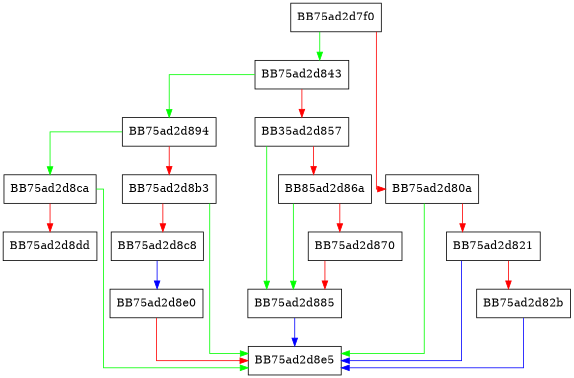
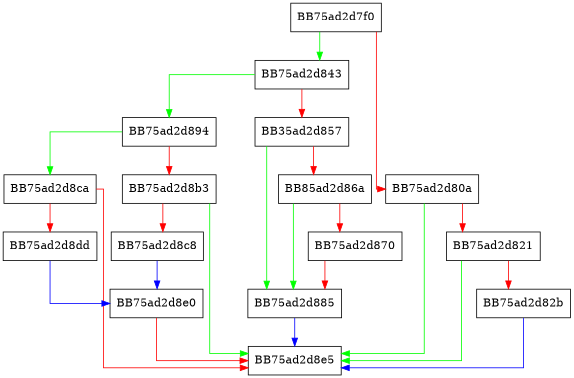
none -> (55, 303)
(103, 343) -> (103, 343)
(455, 361) -> (455, 361)
